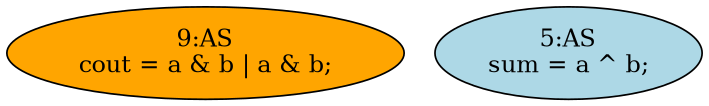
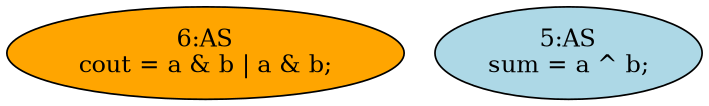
(206, 53) -> (206, 53)
